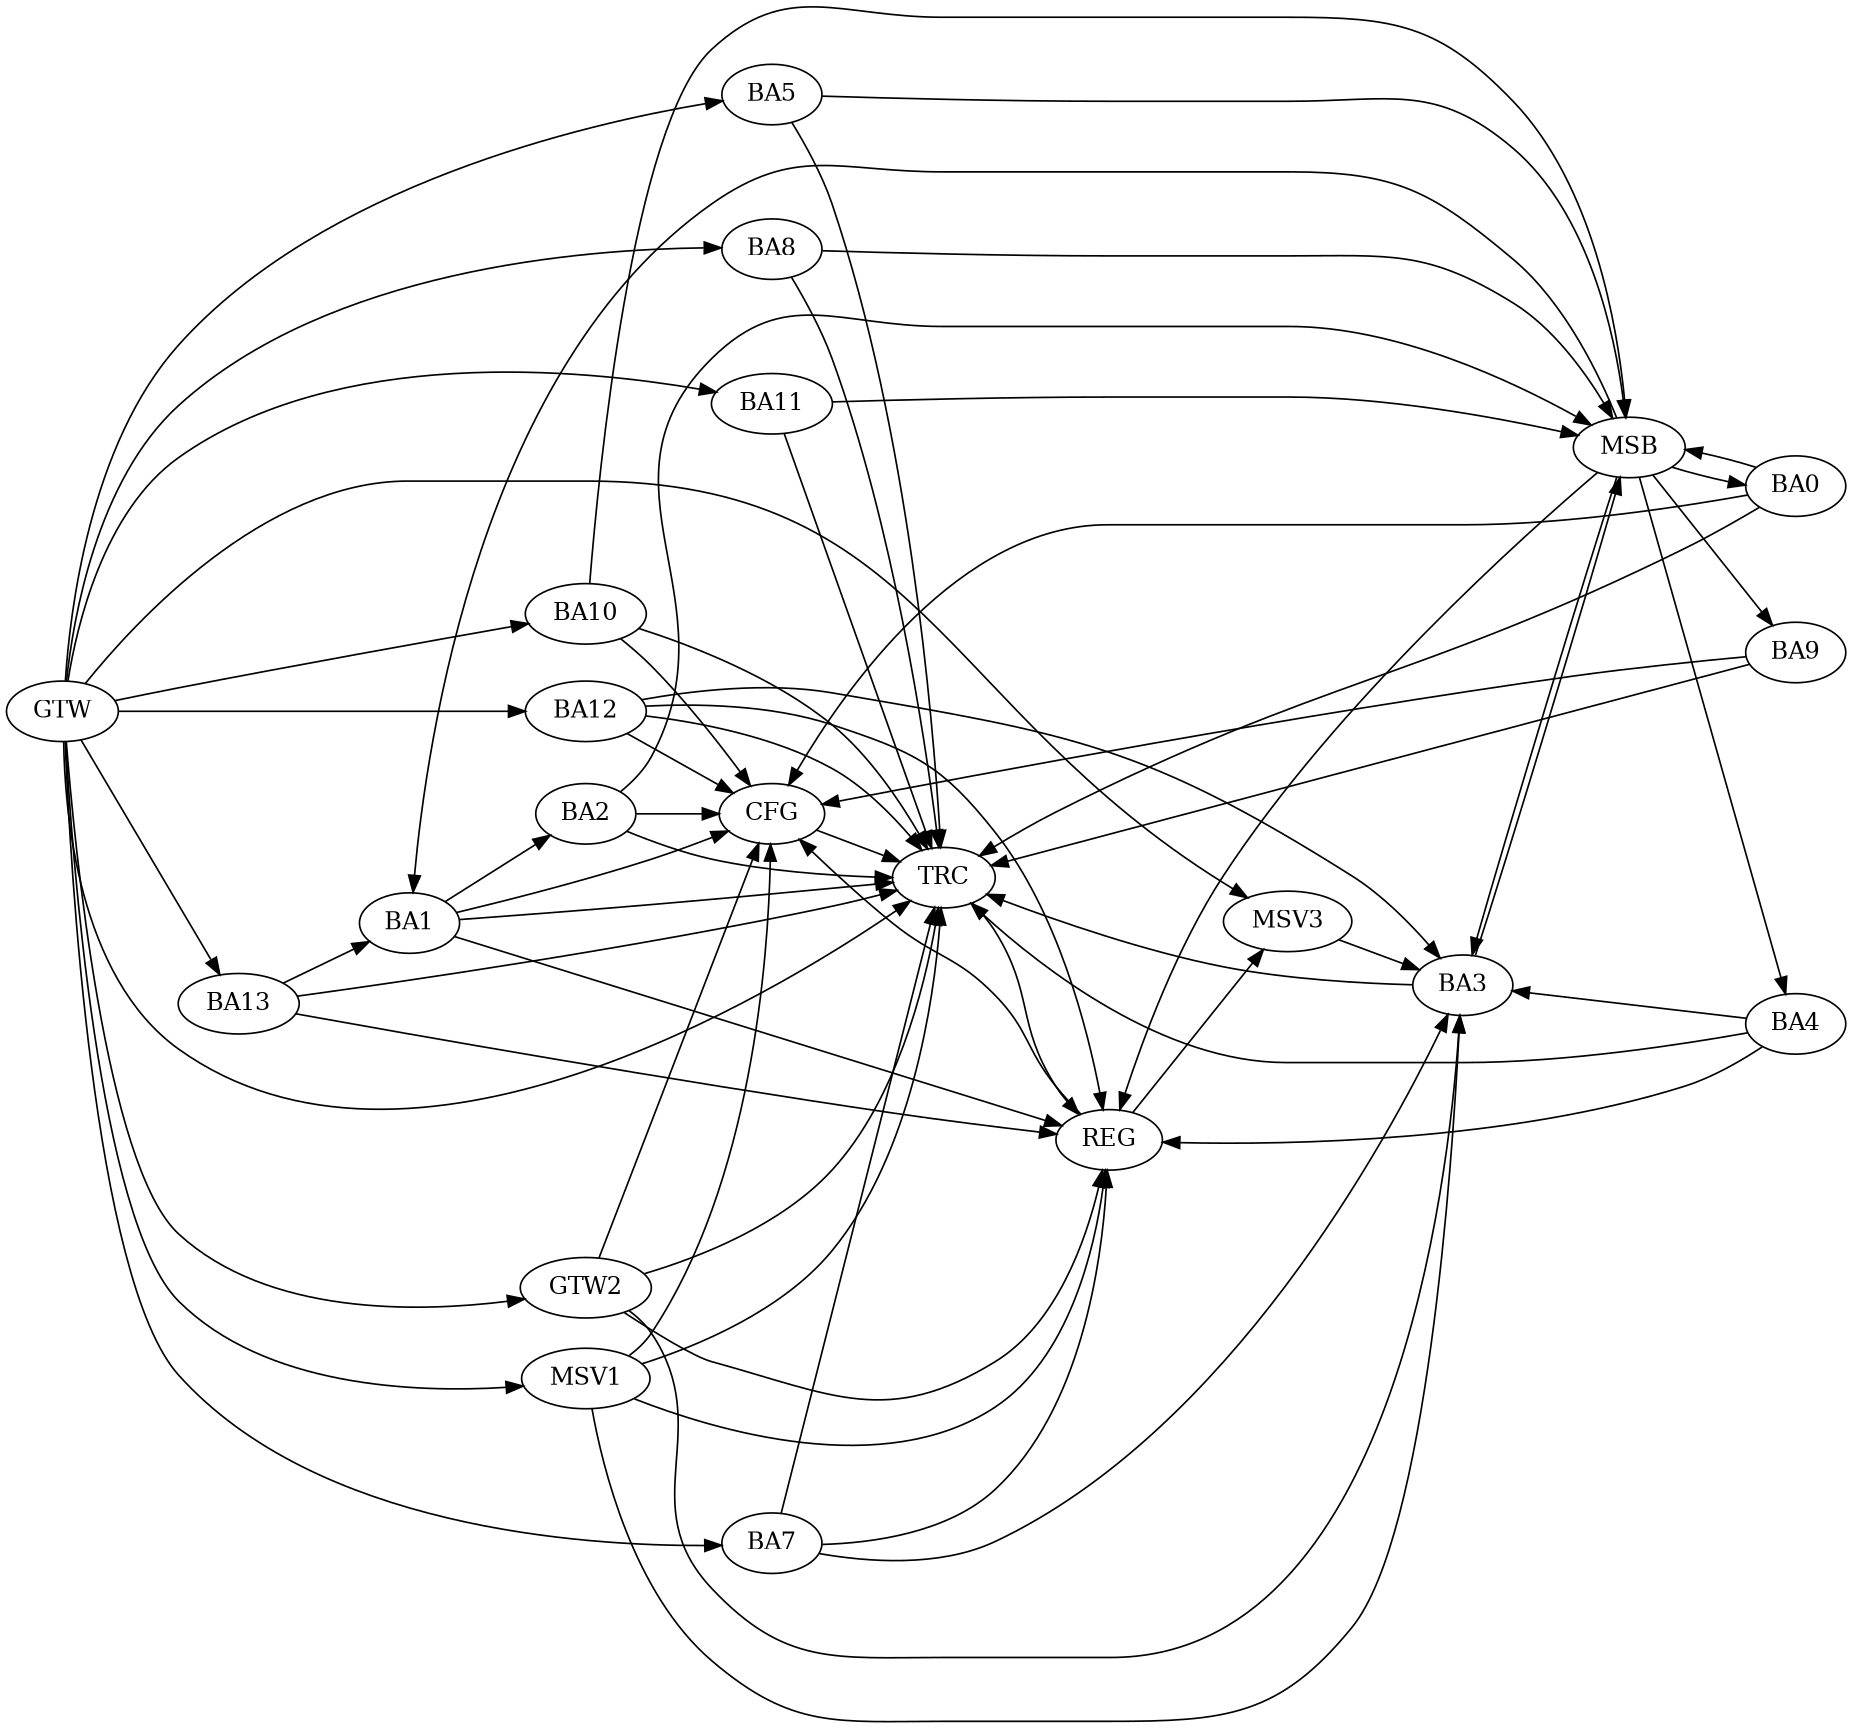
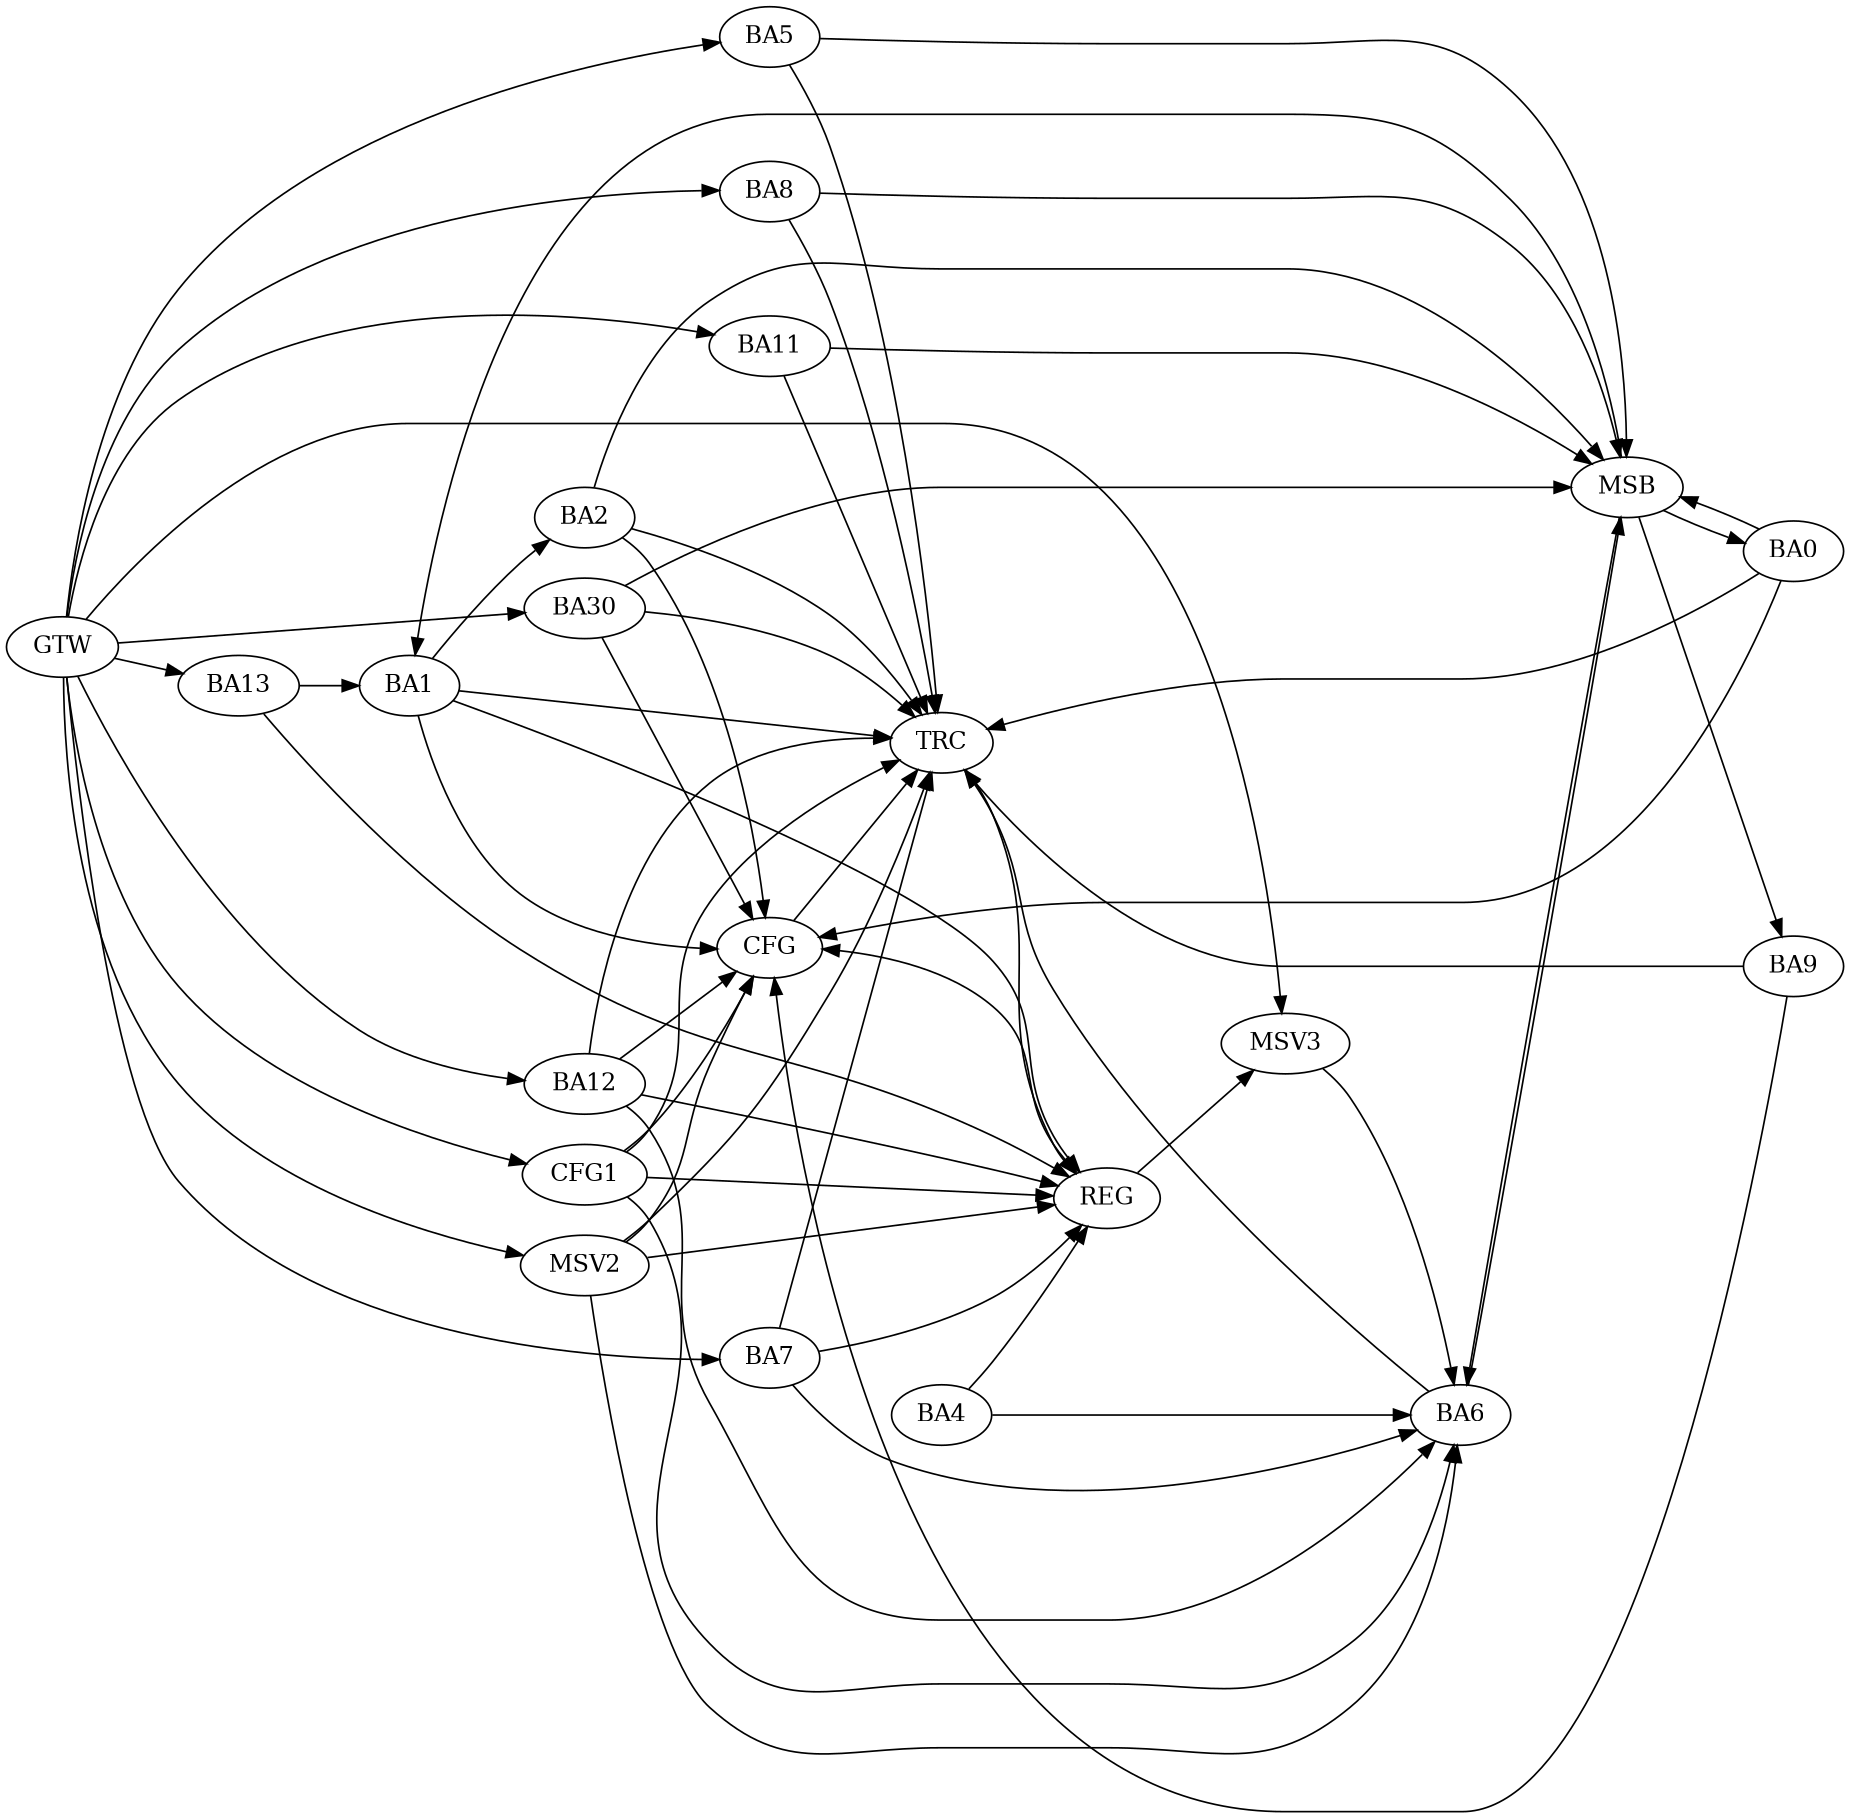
(586, 614) -> (585, 608)
(1710, 728) -> none
(1317, 751) -> none
(590, 952) -> none
(1463, 985) -> (1461, 1415)
(1346, 1063) -> none
(384, 1108) -> none
(586, 1288) -> (585, 1265)
(586, 1379) -> (585, 1175)
